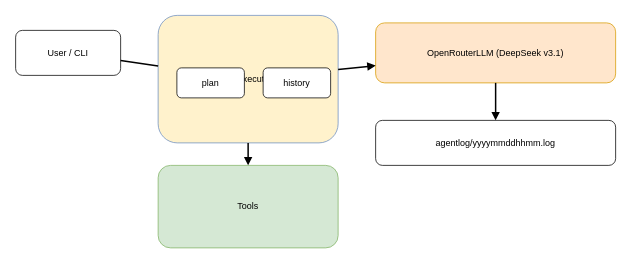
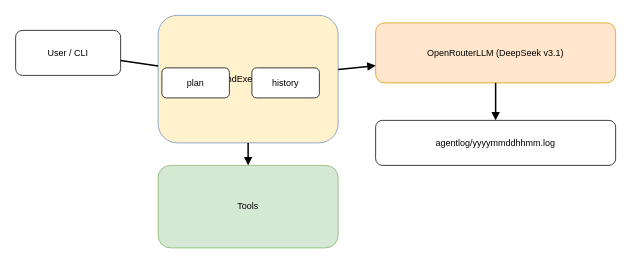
(210, 83) -> (195, 83)
(297, 83) -> (285, 83)
